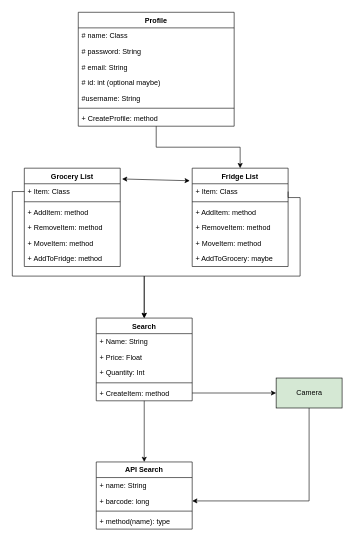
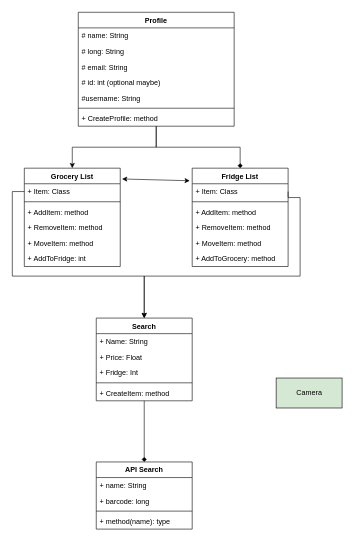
(104, 36) -> (106, 36)
(114, 52) -> (105, 52)
none -> (72, 147)
(240, 162) -> (240, 162)
(66, 259) -> (59, 259)
(235, 259) -> (237, 259)
(126, 373) -> (122, 373)
(270, 393) -> none
(144, 456) -> (144, 456)
(197, 501) -> none
